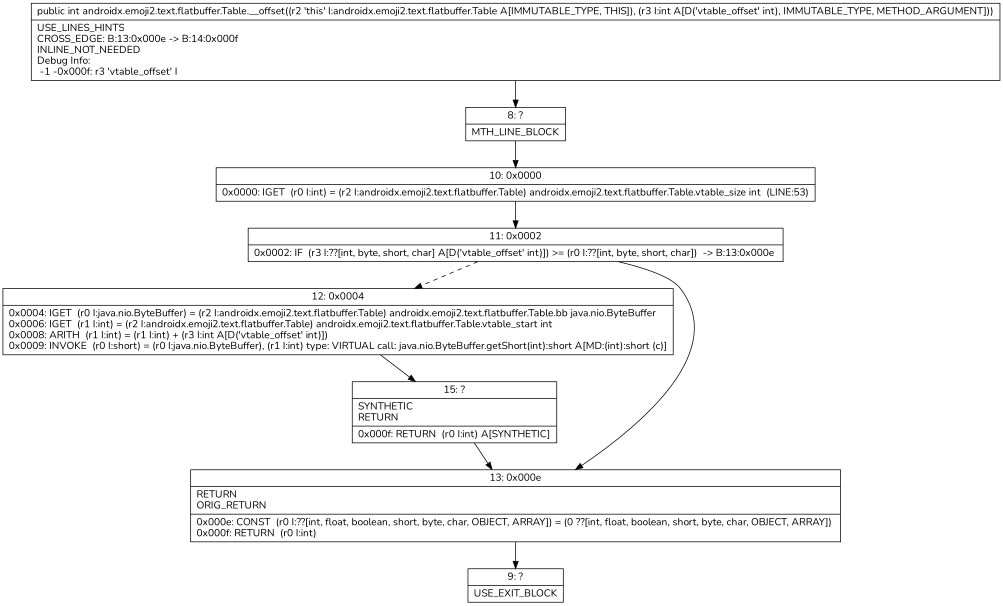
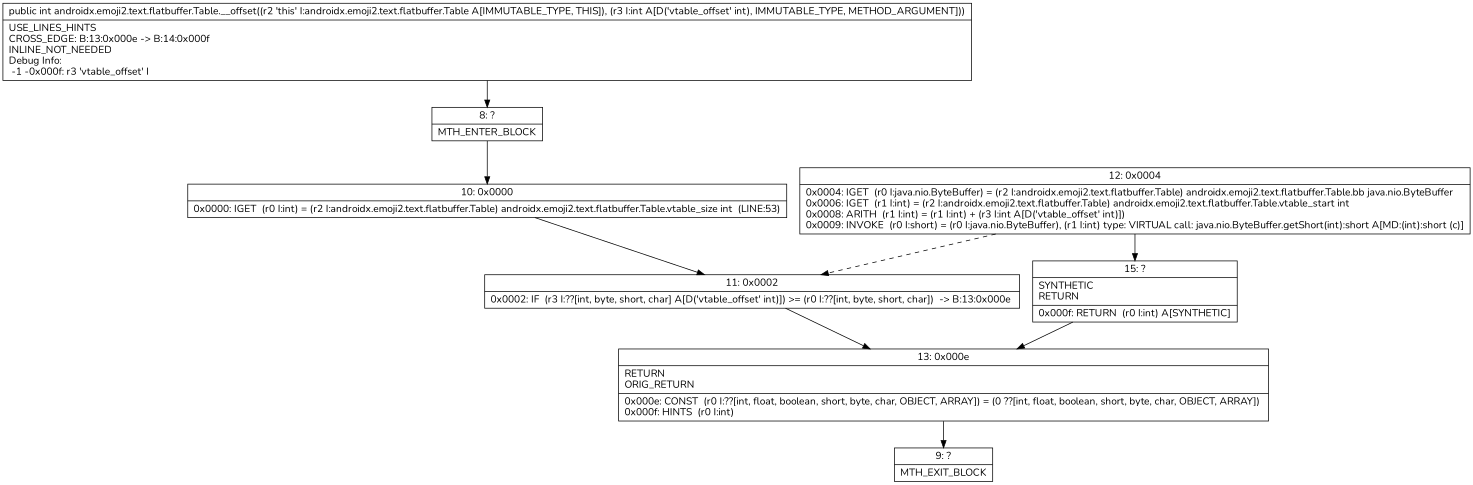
(516, 132) -> (487, 132)
(450, 274) -> (912, 254)
(258, 533) -> (681, 412)
(516, 594) -> (944, 473)
